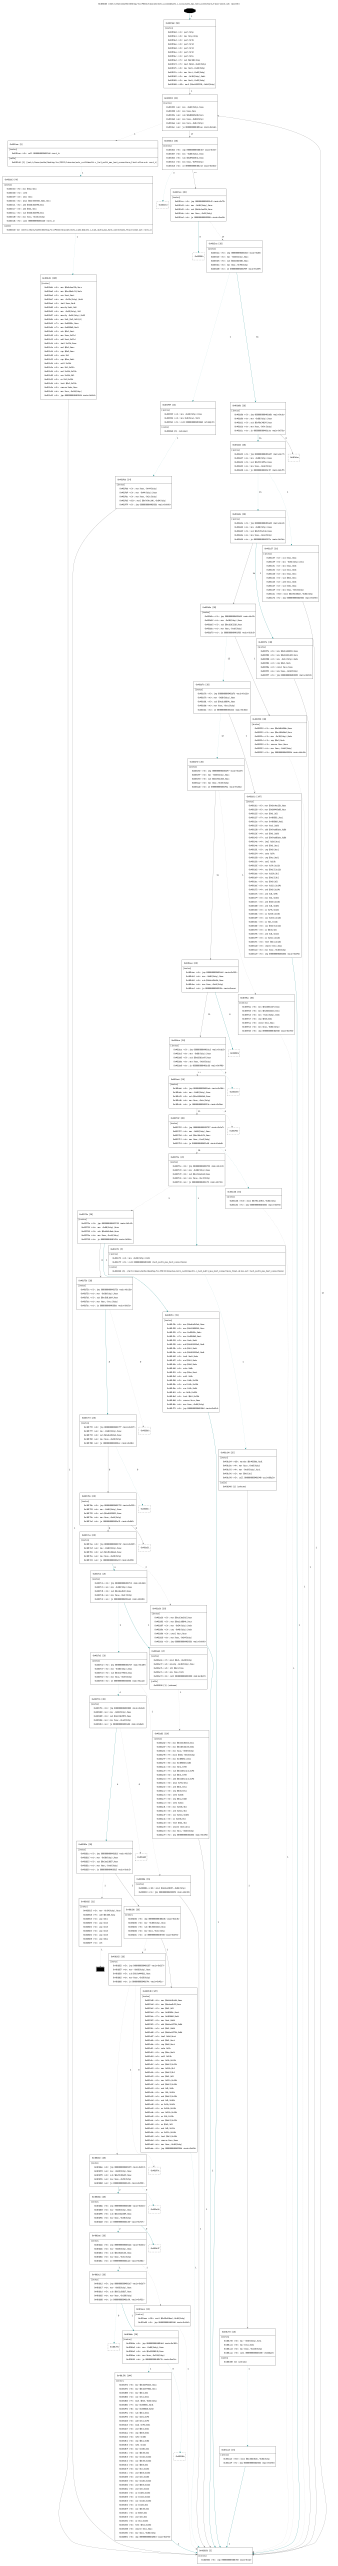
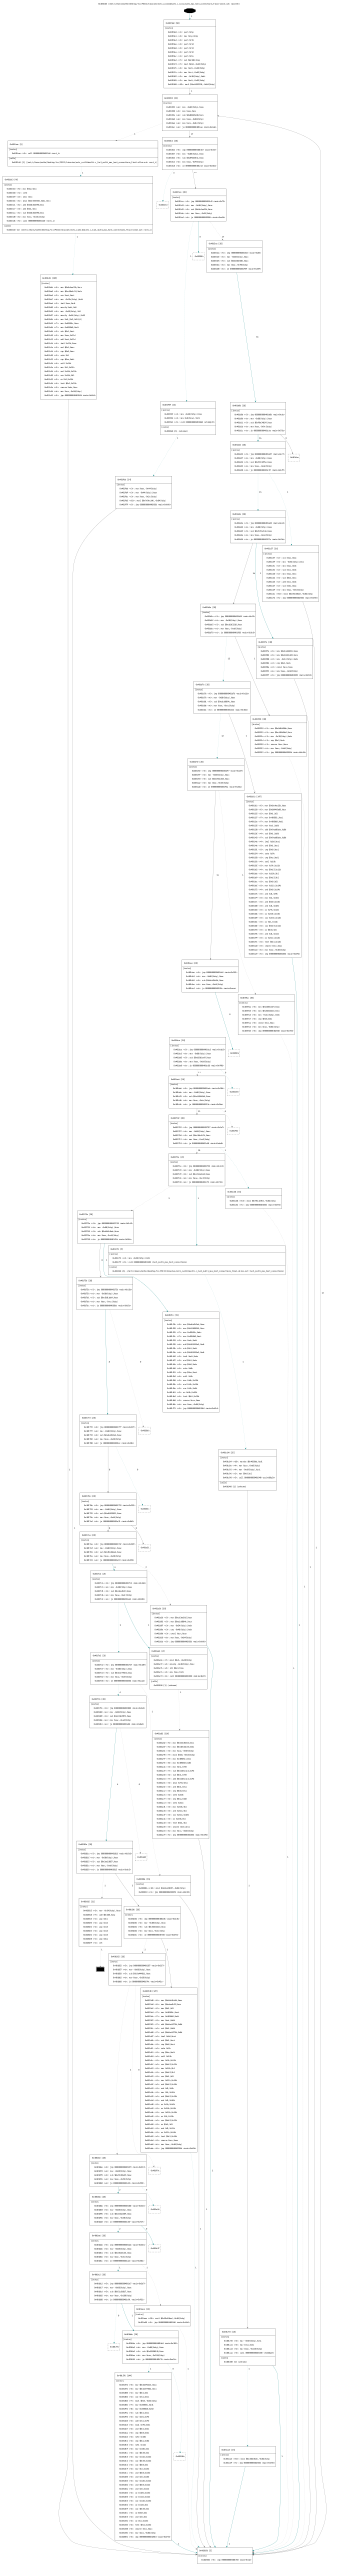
(211, 336) -> (184, 310)
(204, 1014) -> none
(217, 1979) -> (280, 2465)
